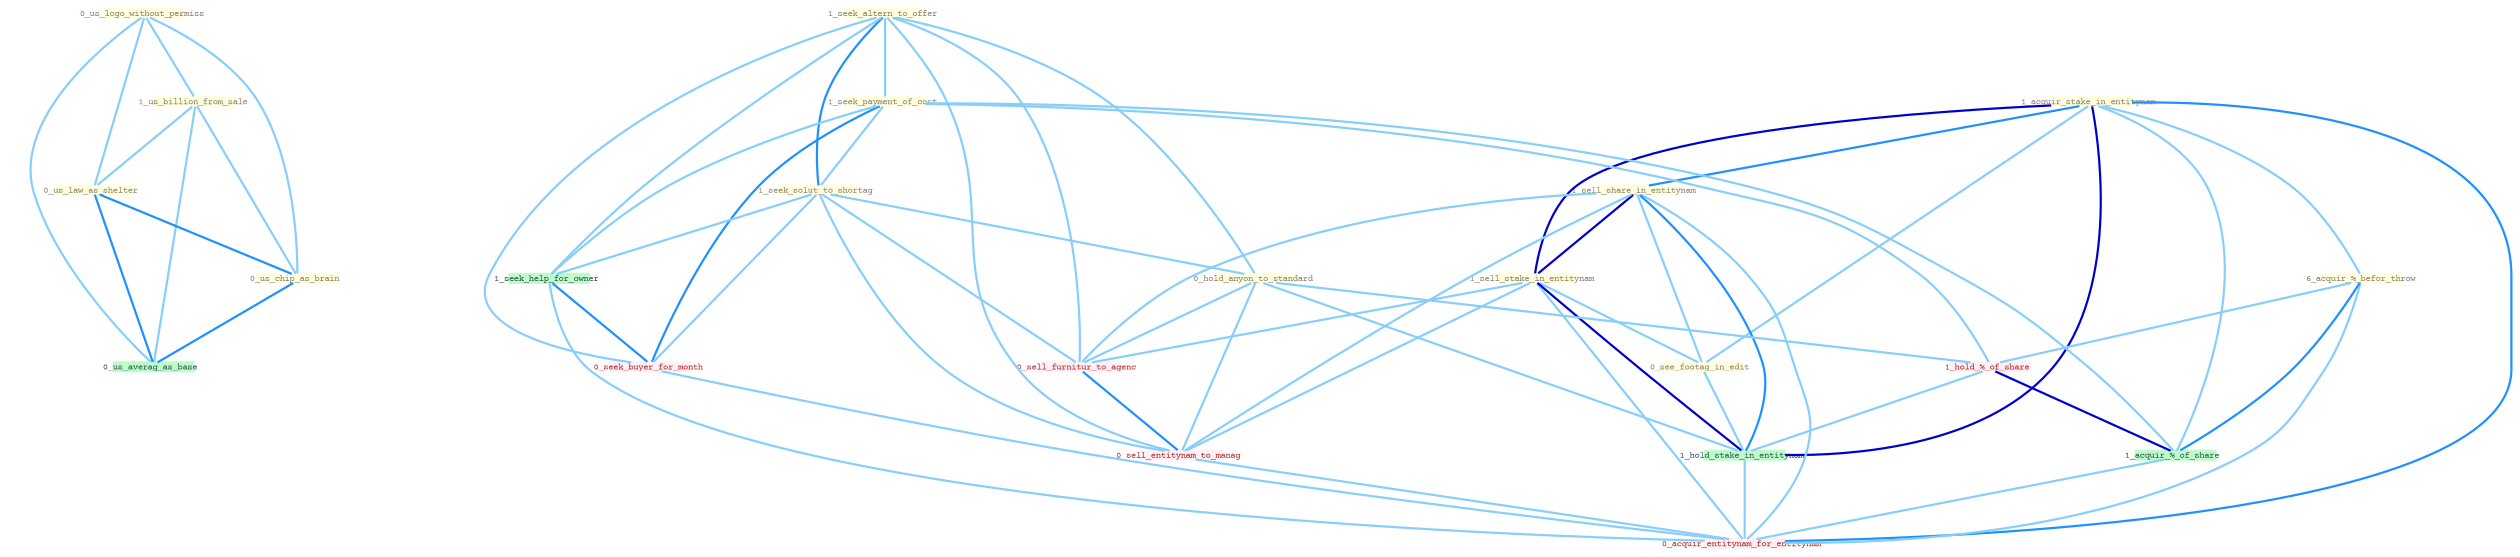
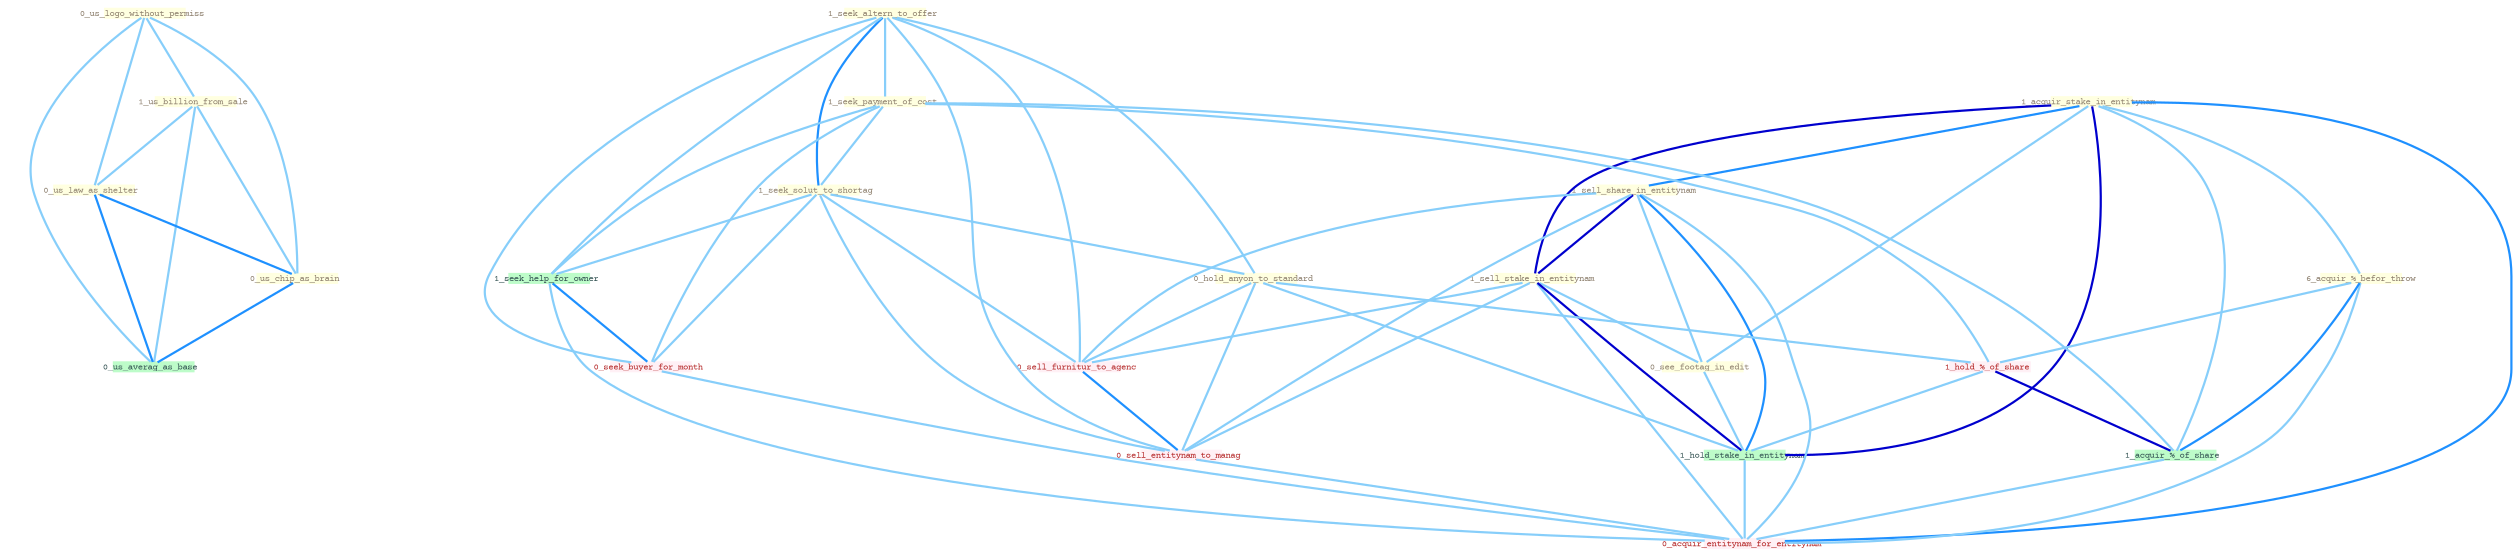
(750, 196) -> (750, 196)
